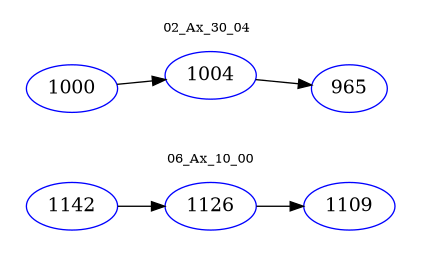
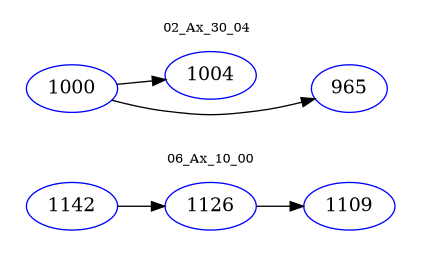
(277, 82) -> (207, 115)
